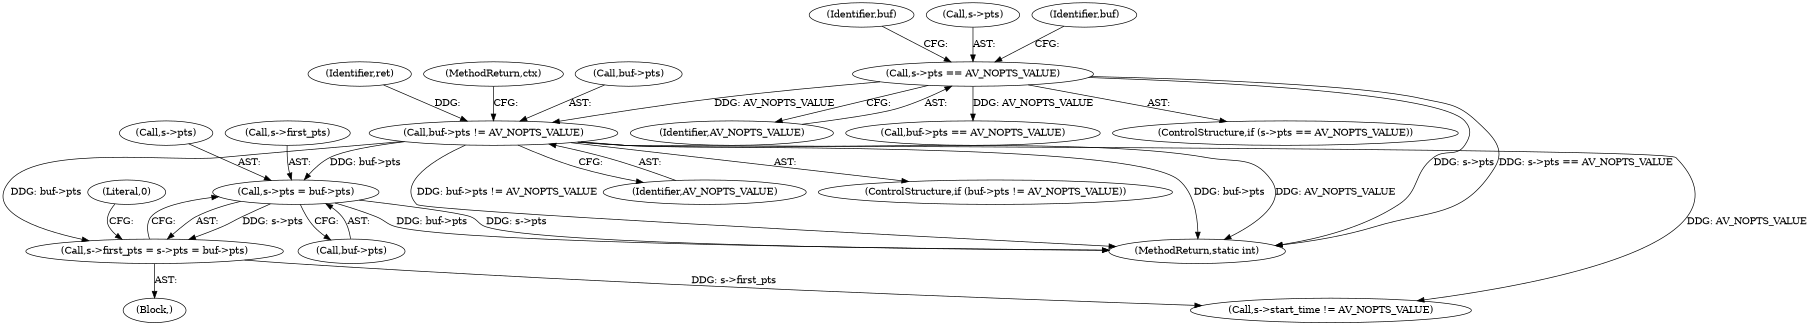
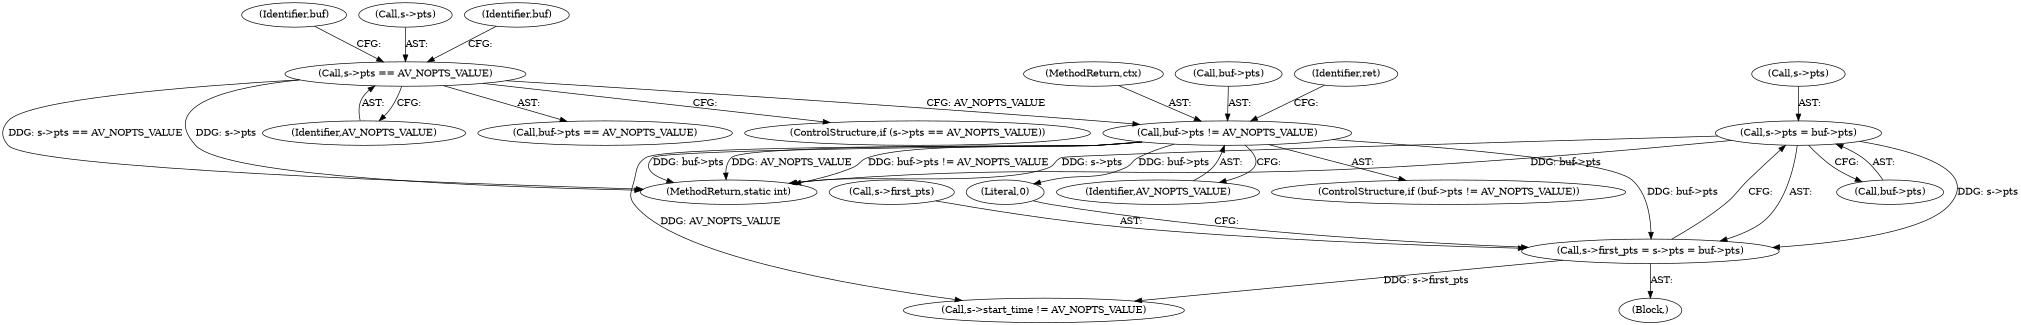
(449, 104) -> (1308, 104)
(507, 104) -> (1182, 104)
(775, 104) -> (986, 104)
(1033, 104) -> (530, 104)
(1160, 104) -> (707, 104)
(353, 150) -> (1127, 167)
(287, 159) -> (1226, 235)
